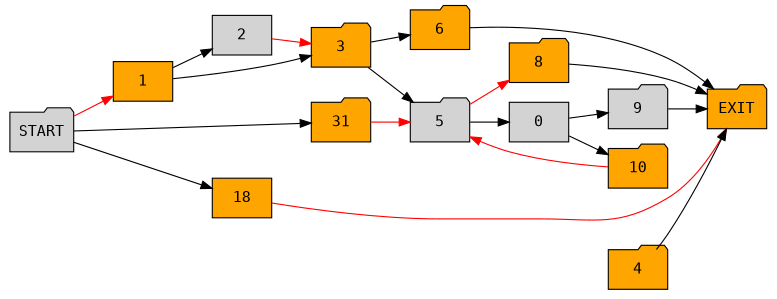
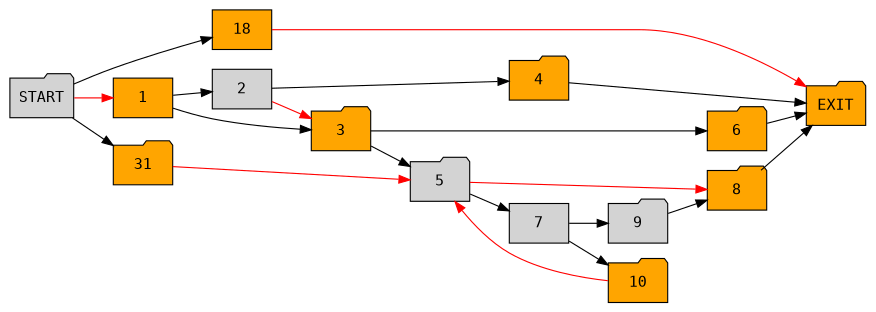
none -> (385, 85)
(682, 109) -> (682, 209)
(539, 122) -> (539, 223)
